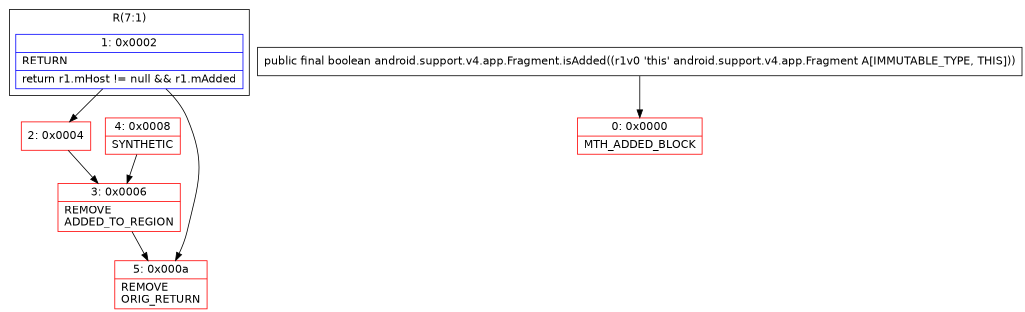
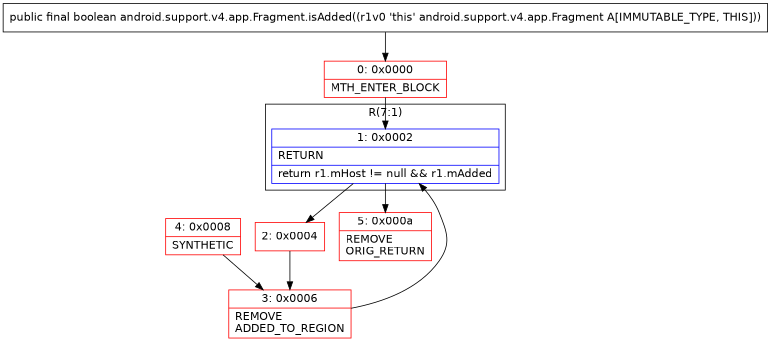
none -> (385, 109)
(640, 145) -> (385, 88)
(138, 243) -> (432, 270)
